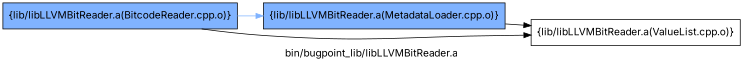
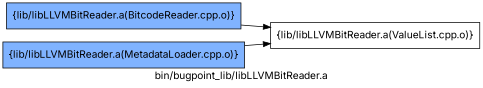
(247, 16) -> none
